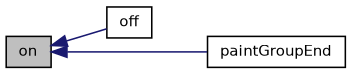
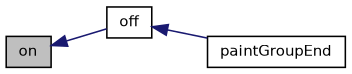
(137, 52) -> (187, 34)
